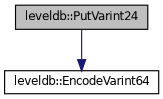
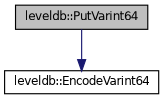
(82, 17) -> (82, 17)
